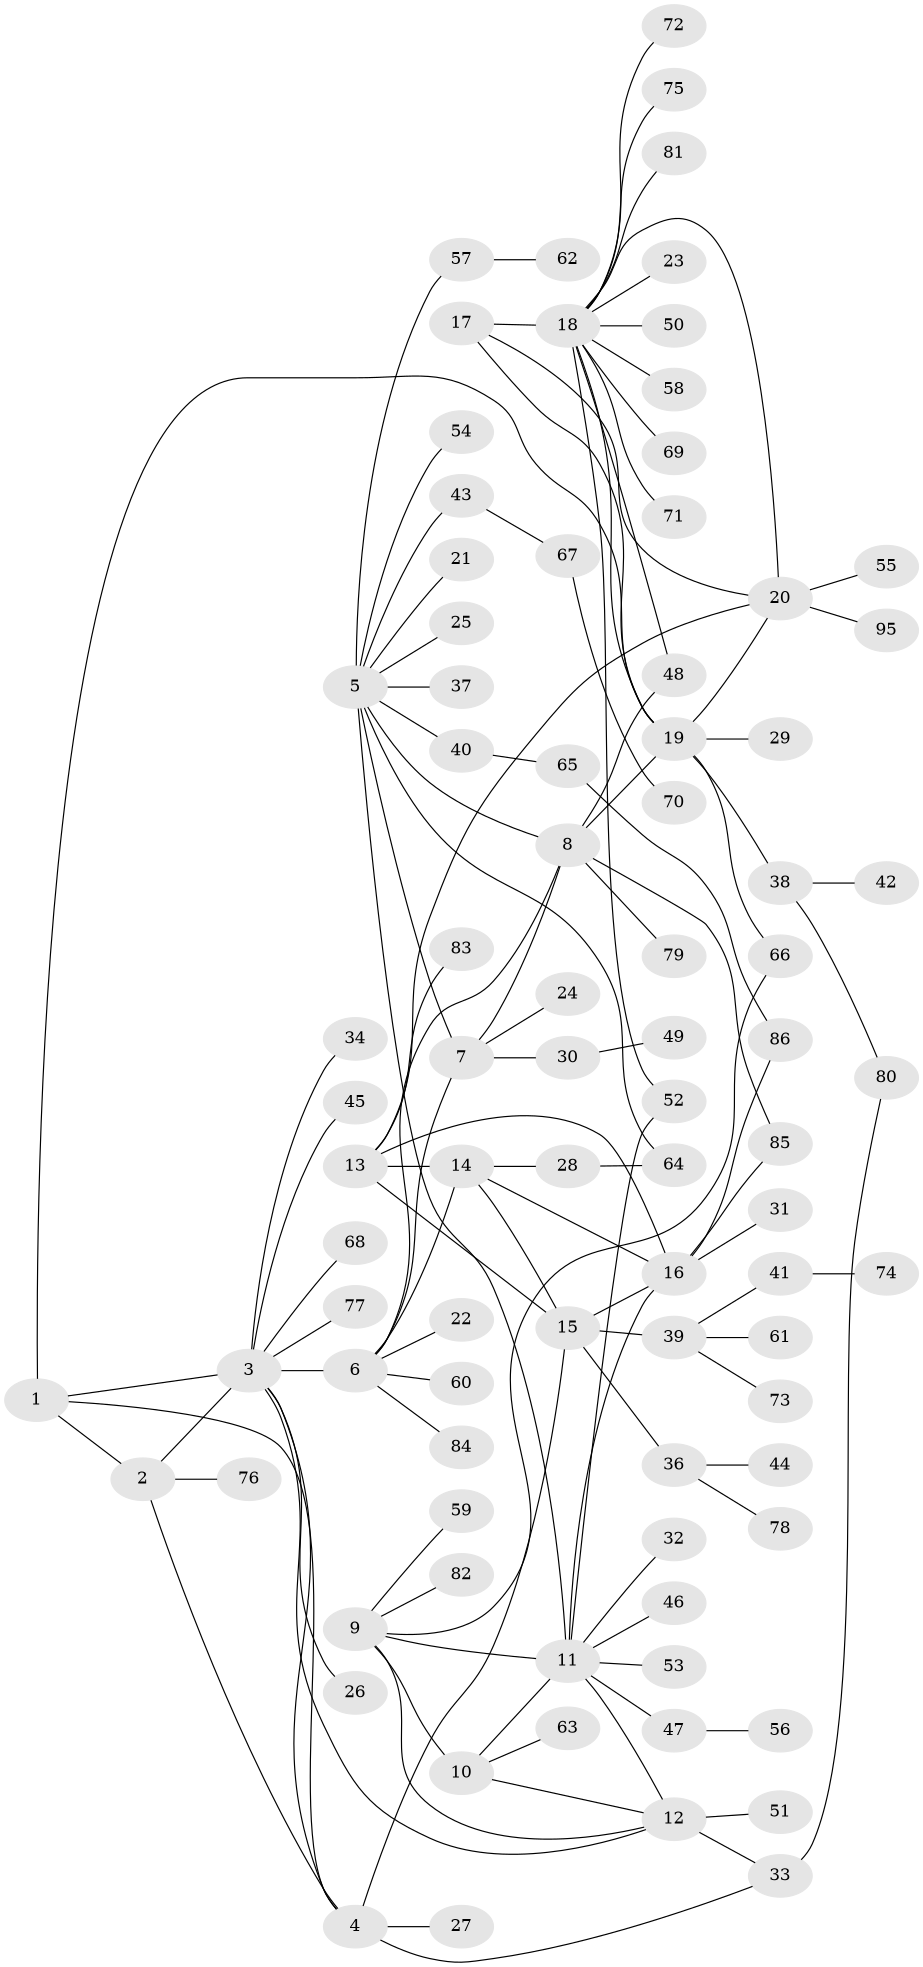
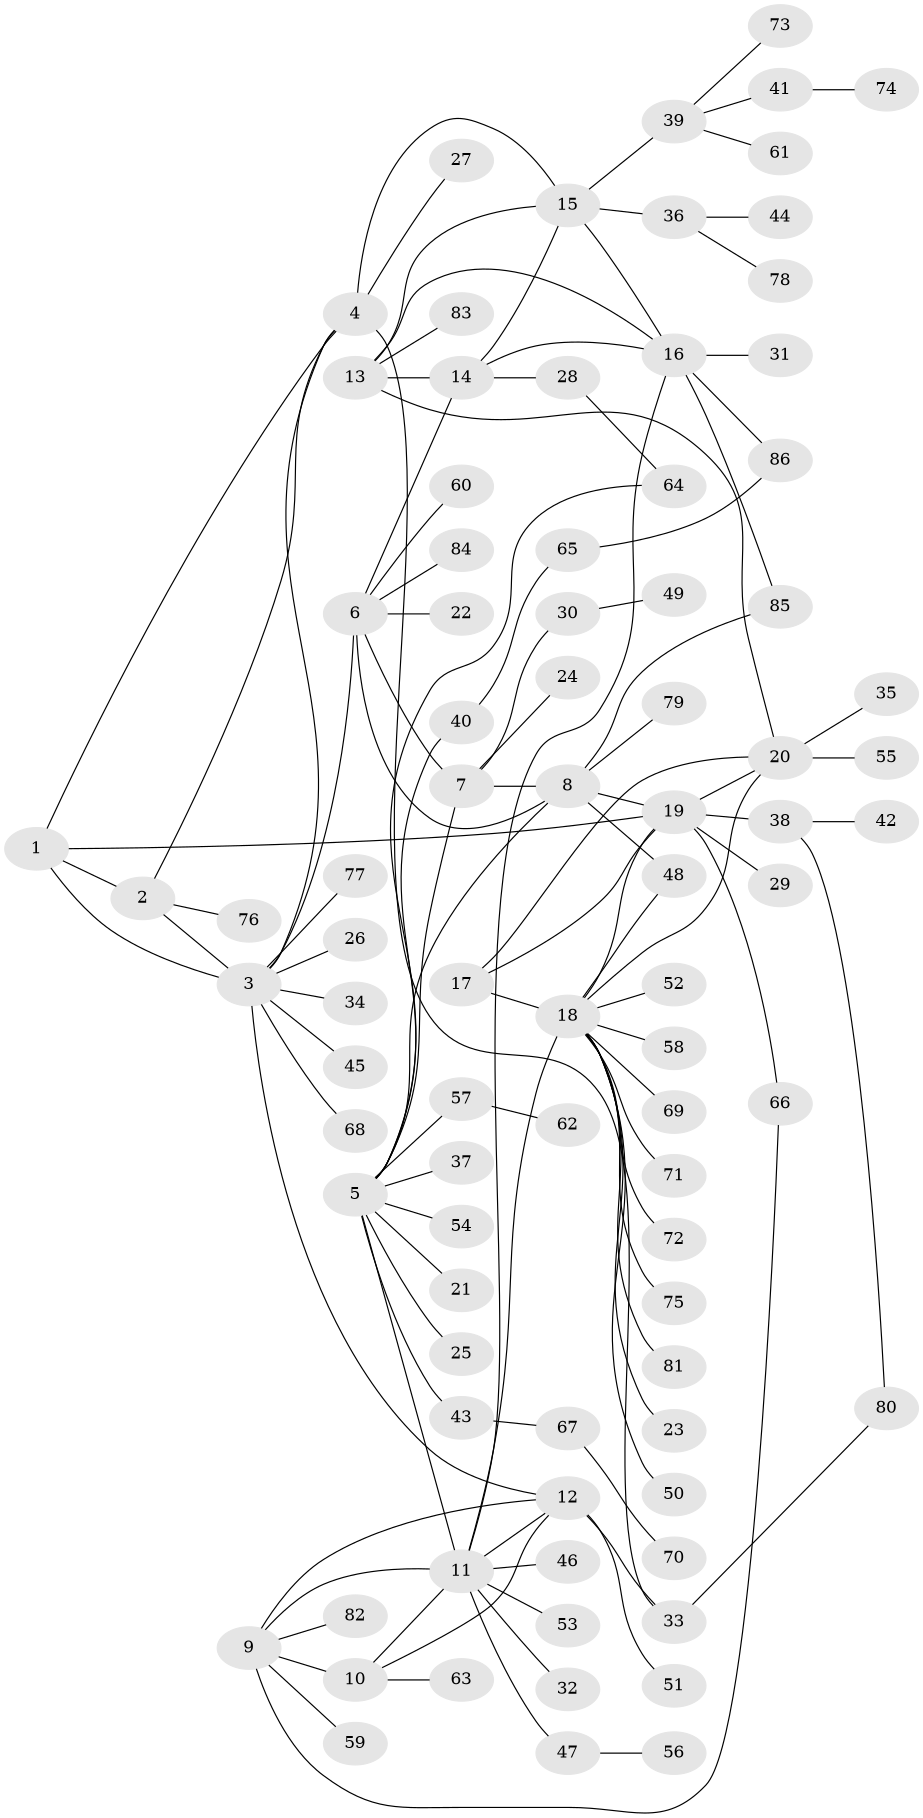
(887, 630) -> (887, 694)
(599, 1389) -> (510, 1292)
